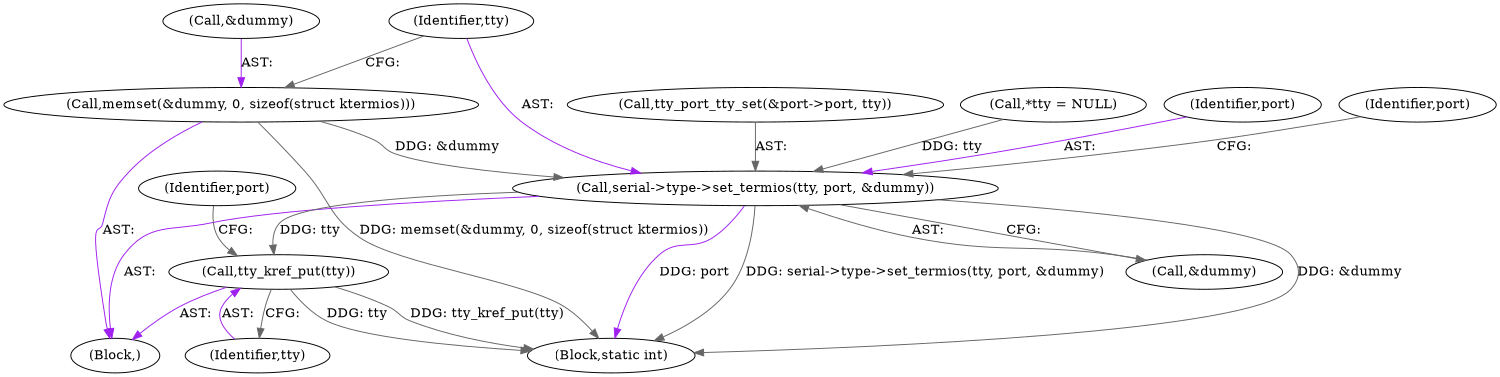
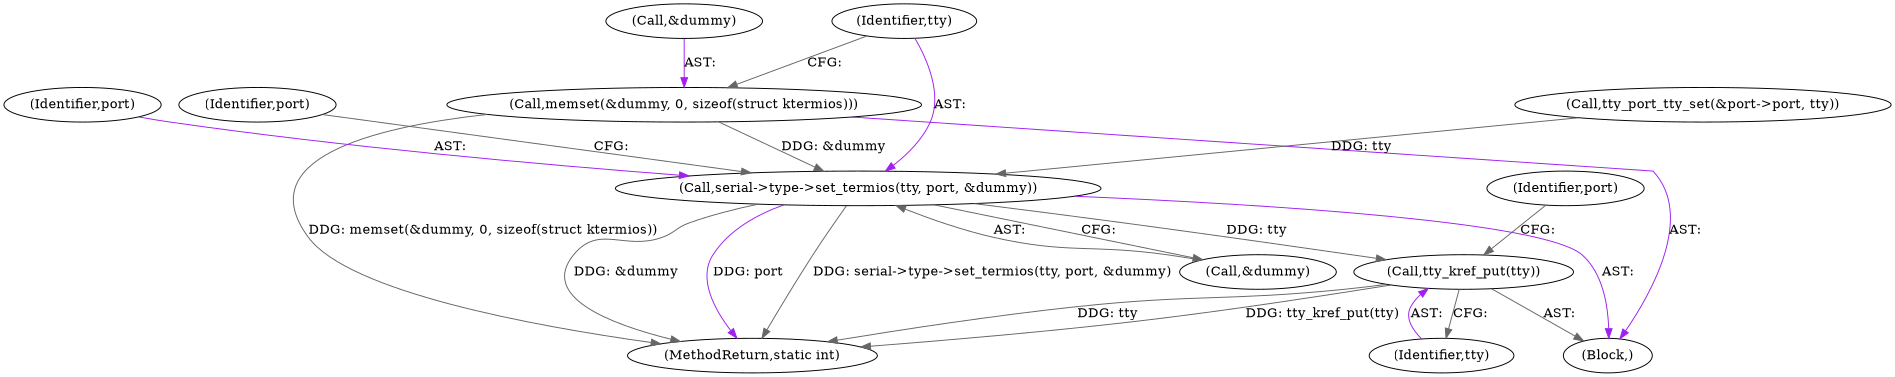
(1053, 105) -> none
(774, 147) -> (1362, 147)
(181, 306) -> (1533, 313)
(611, 356) -> (752, 356)
